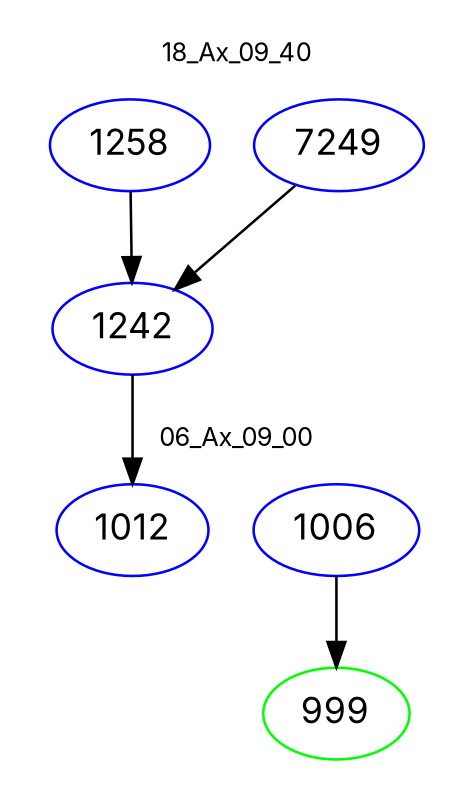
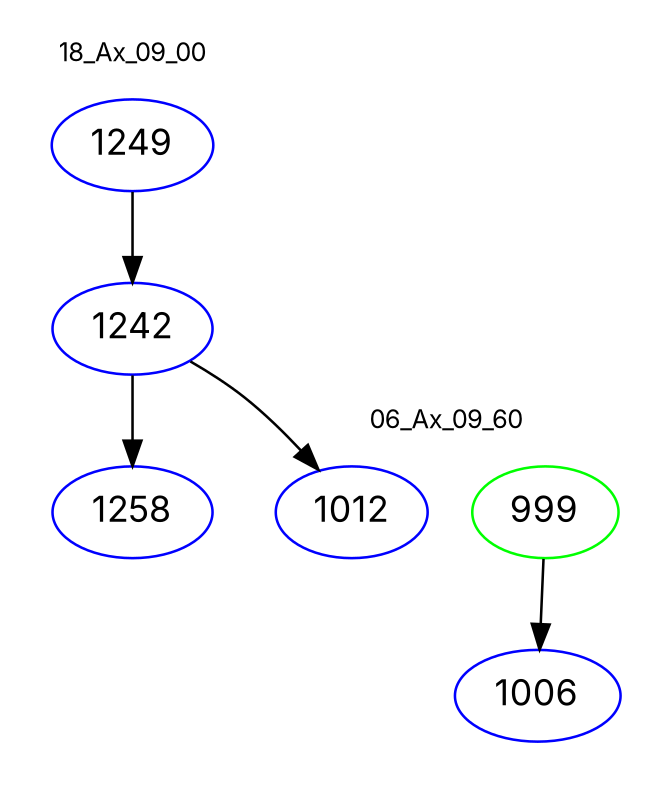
(237, 55) -> (133, 55)
(339, 145) -> (133, 145)
(131, 225) -> (133, 408)
(237, 440) -> (447, 422)
(336, 609) -> (542, 592)
